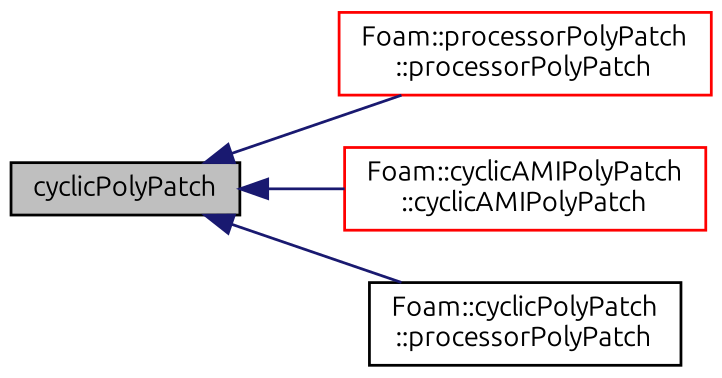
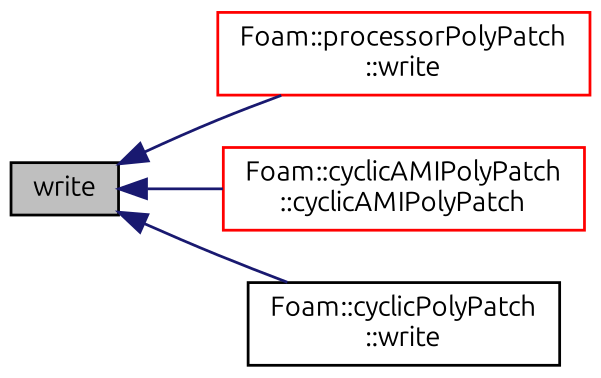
(525, 54) -> (404, 54)
(125, 189) -> (65, 189)
(525, 324) -> (404, 324)
